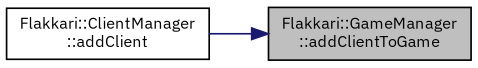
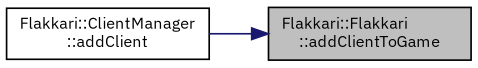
(370, 34) -> (370, 34)
